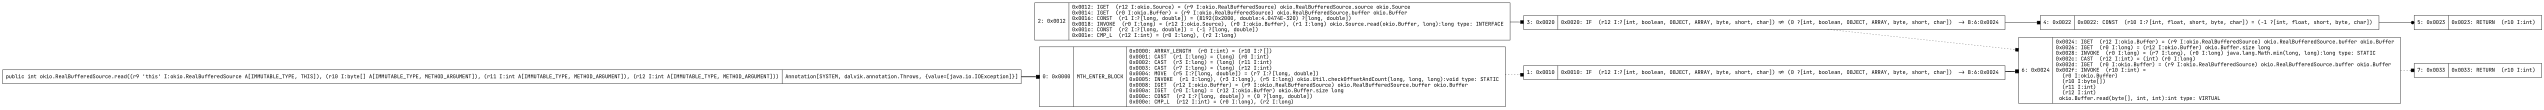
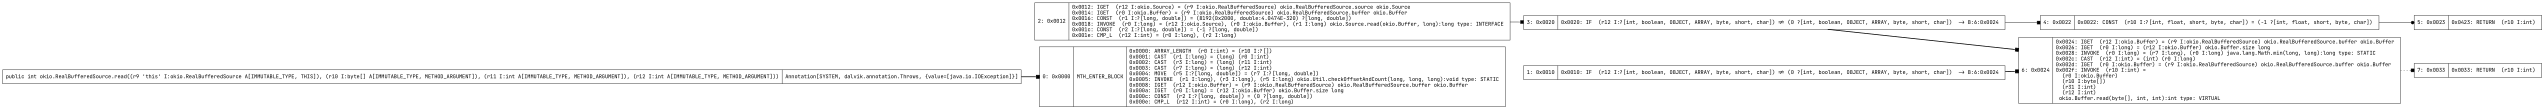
(2495, 22) -> (2495, 22)
(1921, 39) -> (1921, 39)
(1513, 75) -> none
(2076, 87) -> (2076, 87)
